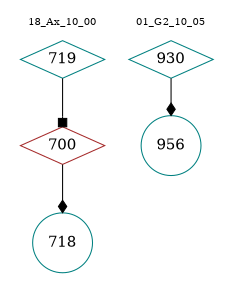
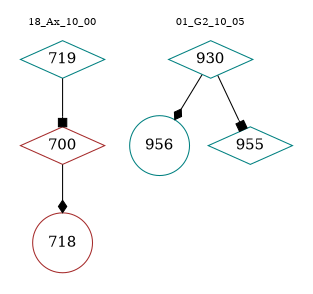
none -> (250, 146)
(63, 243) -> (63, 243)
